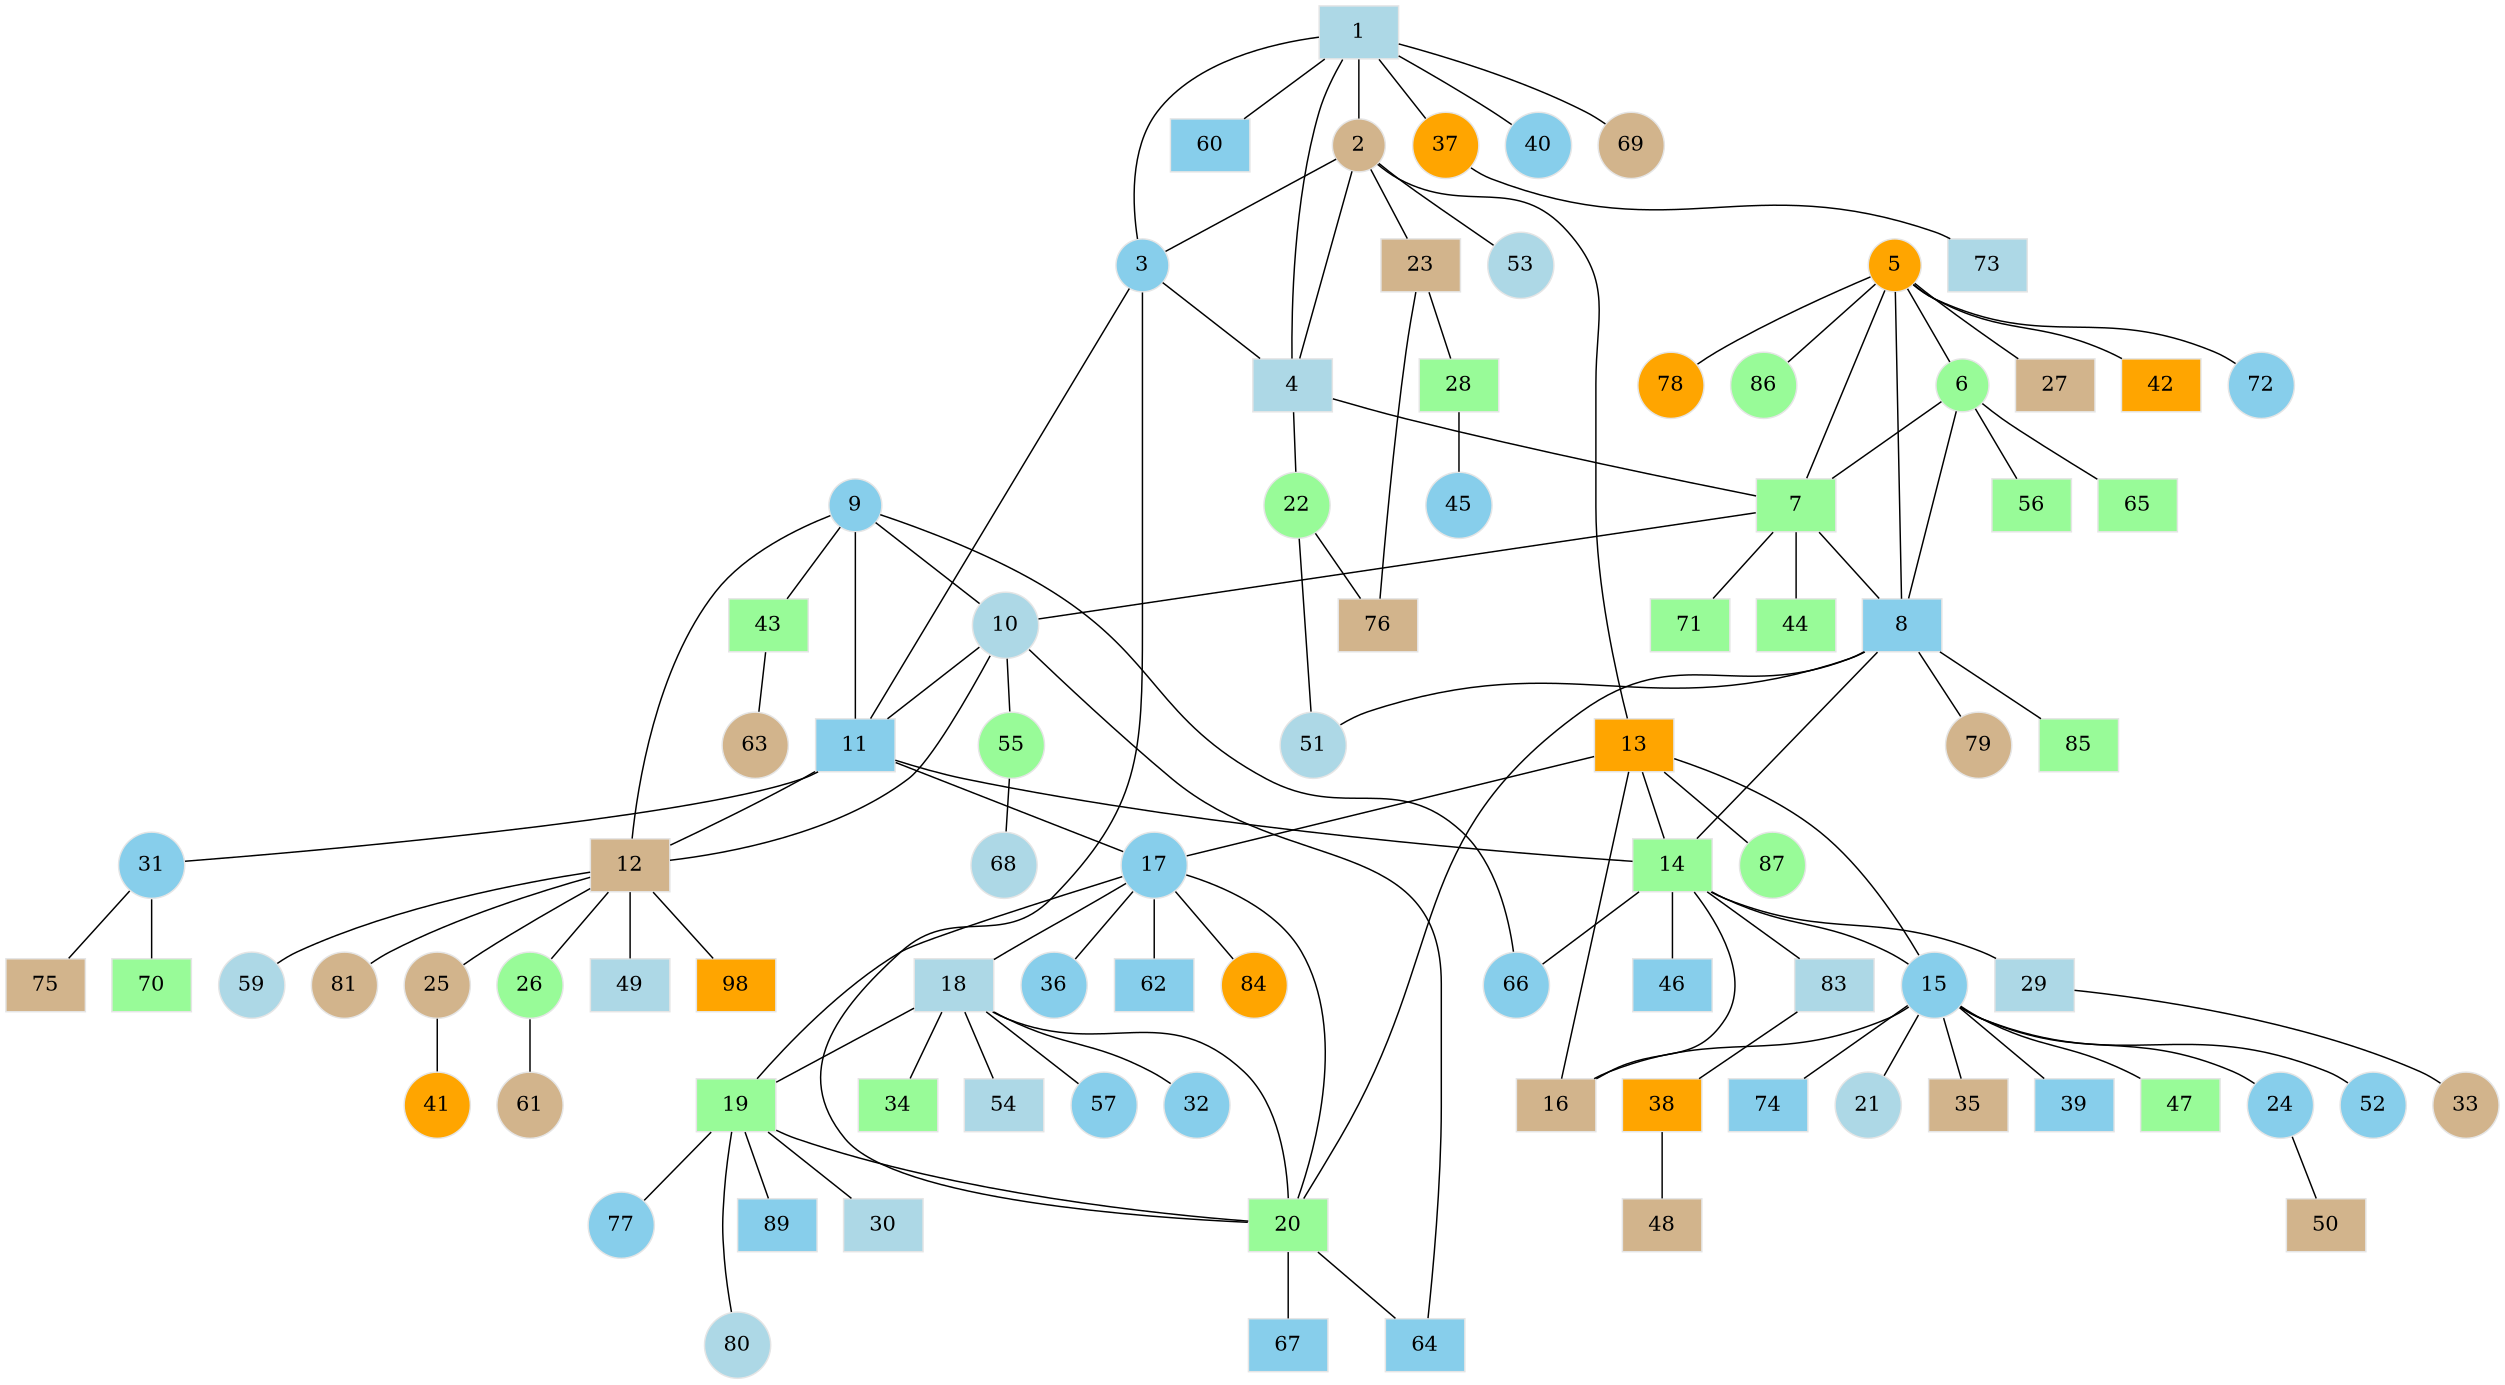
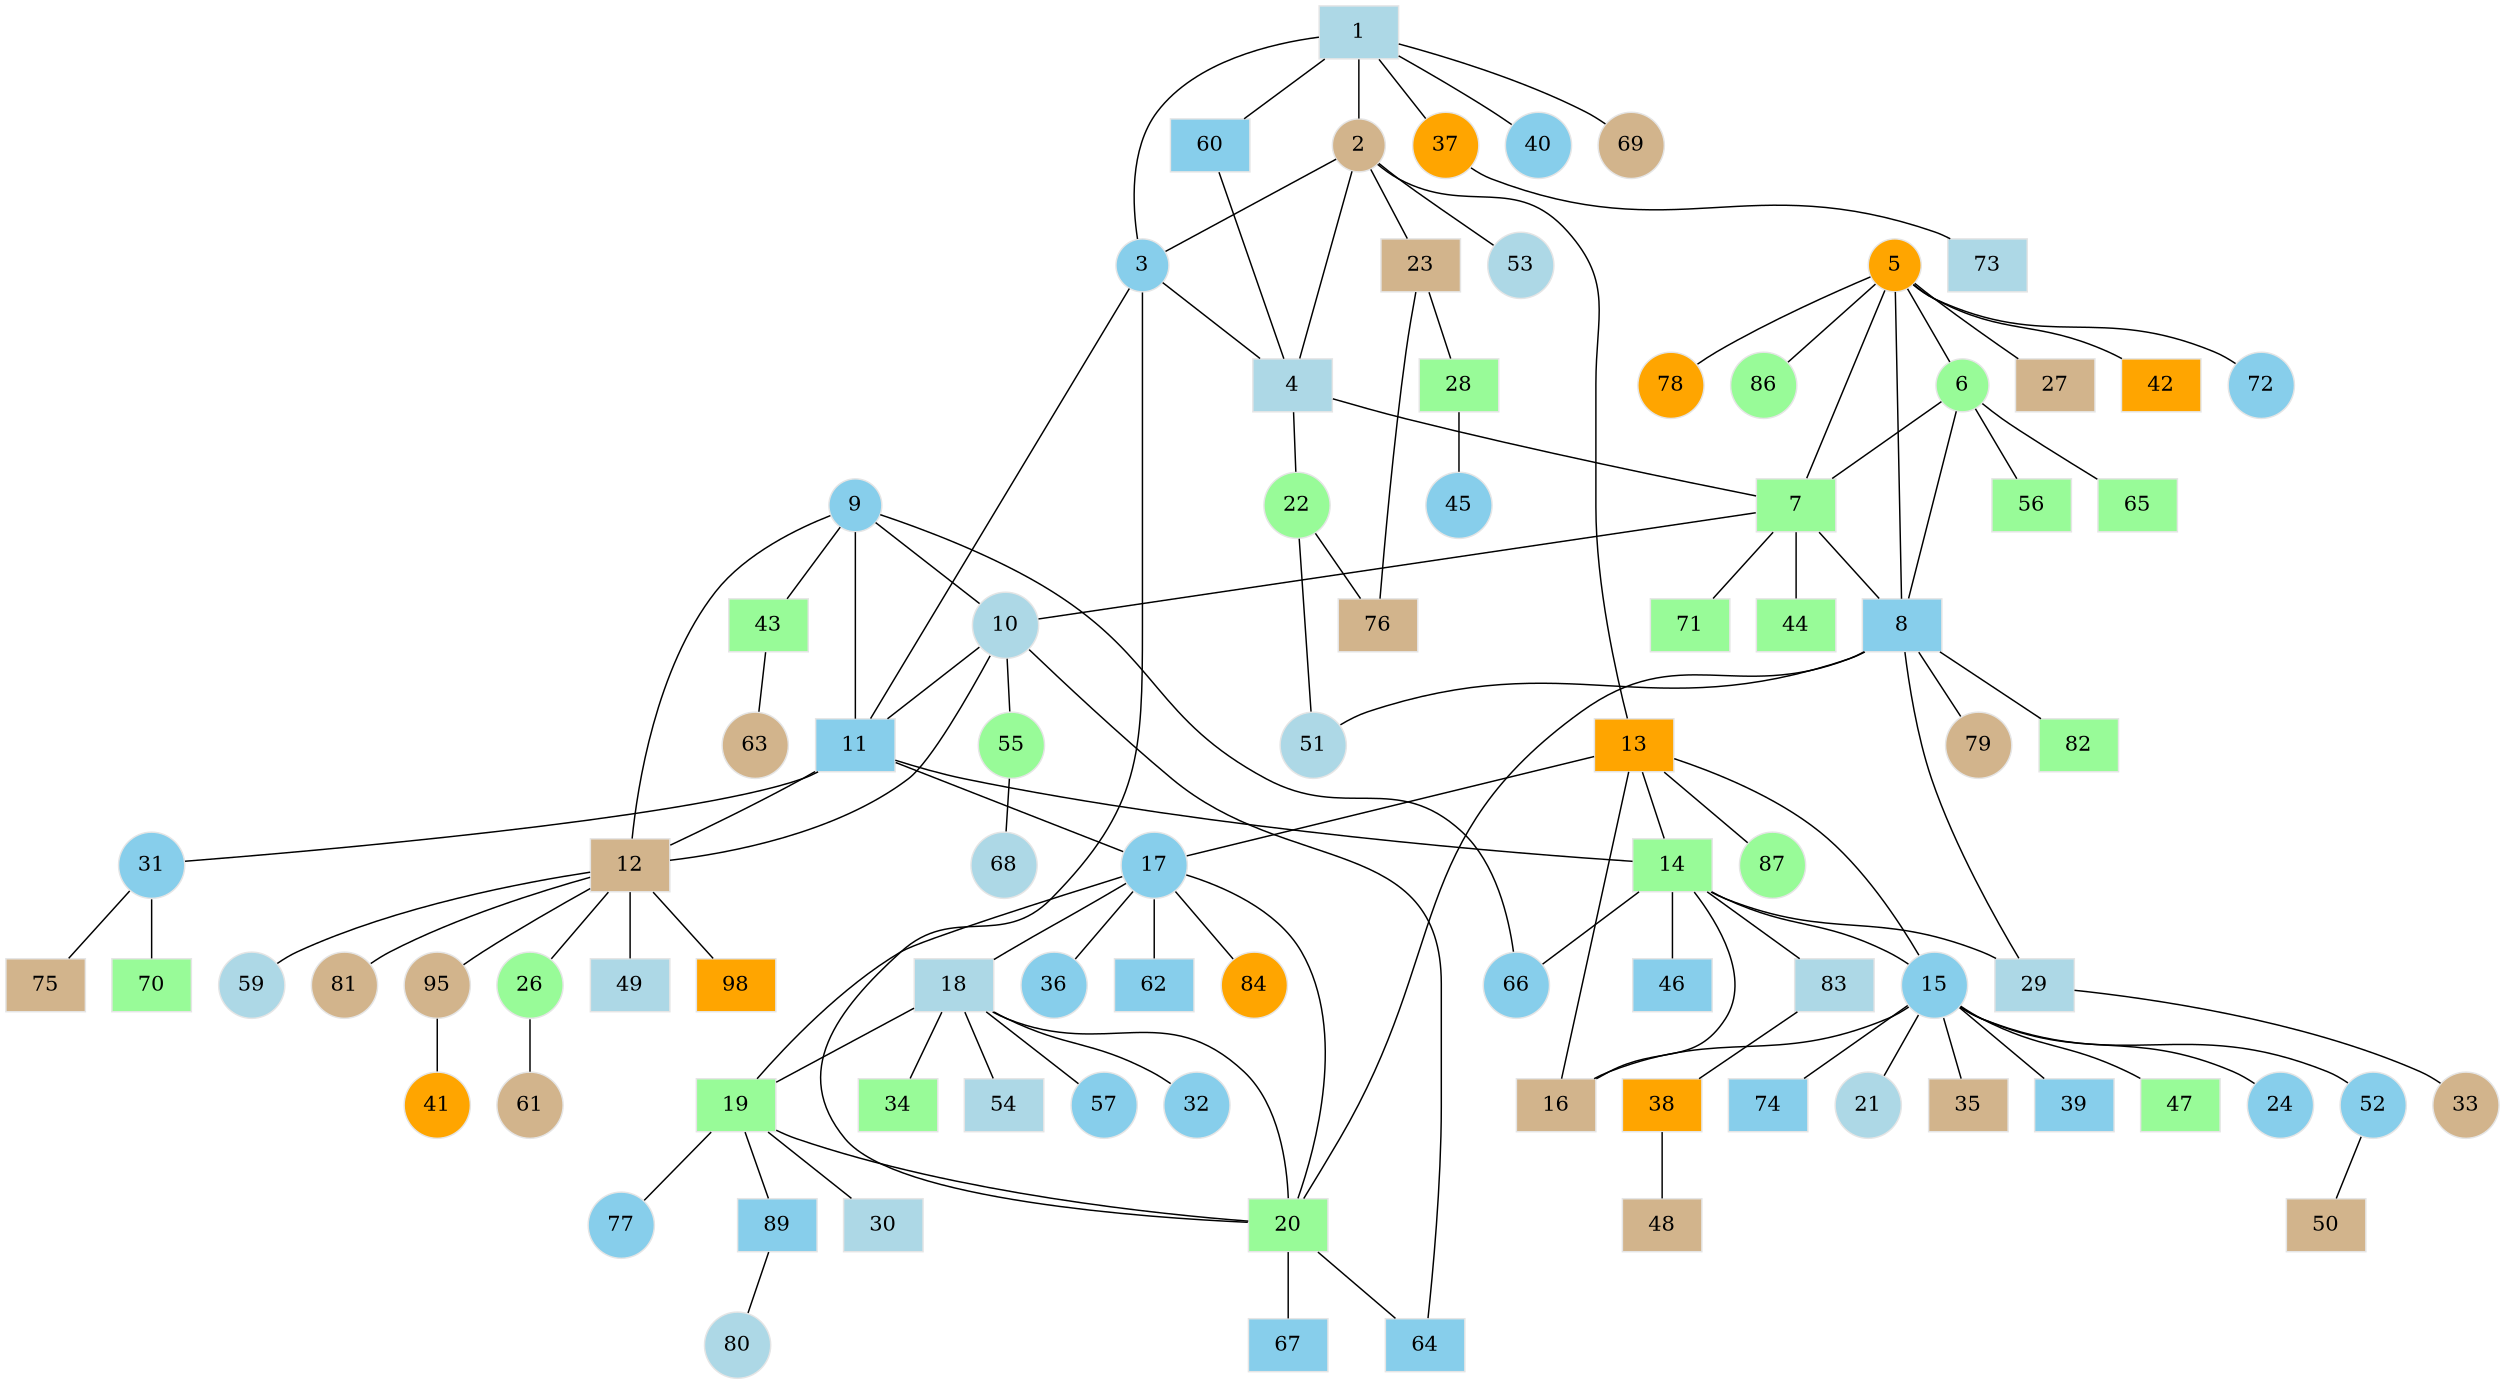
(1300, 206) -> (1251, 265)
(1787, 745) -> (1944, 812)
(2079, 745) -> (2079, 745)
(437, 985) -> (437, 985)
(2304, 1168) -> (2349, 1168)
(723, 1222) -> (758, 1283)
